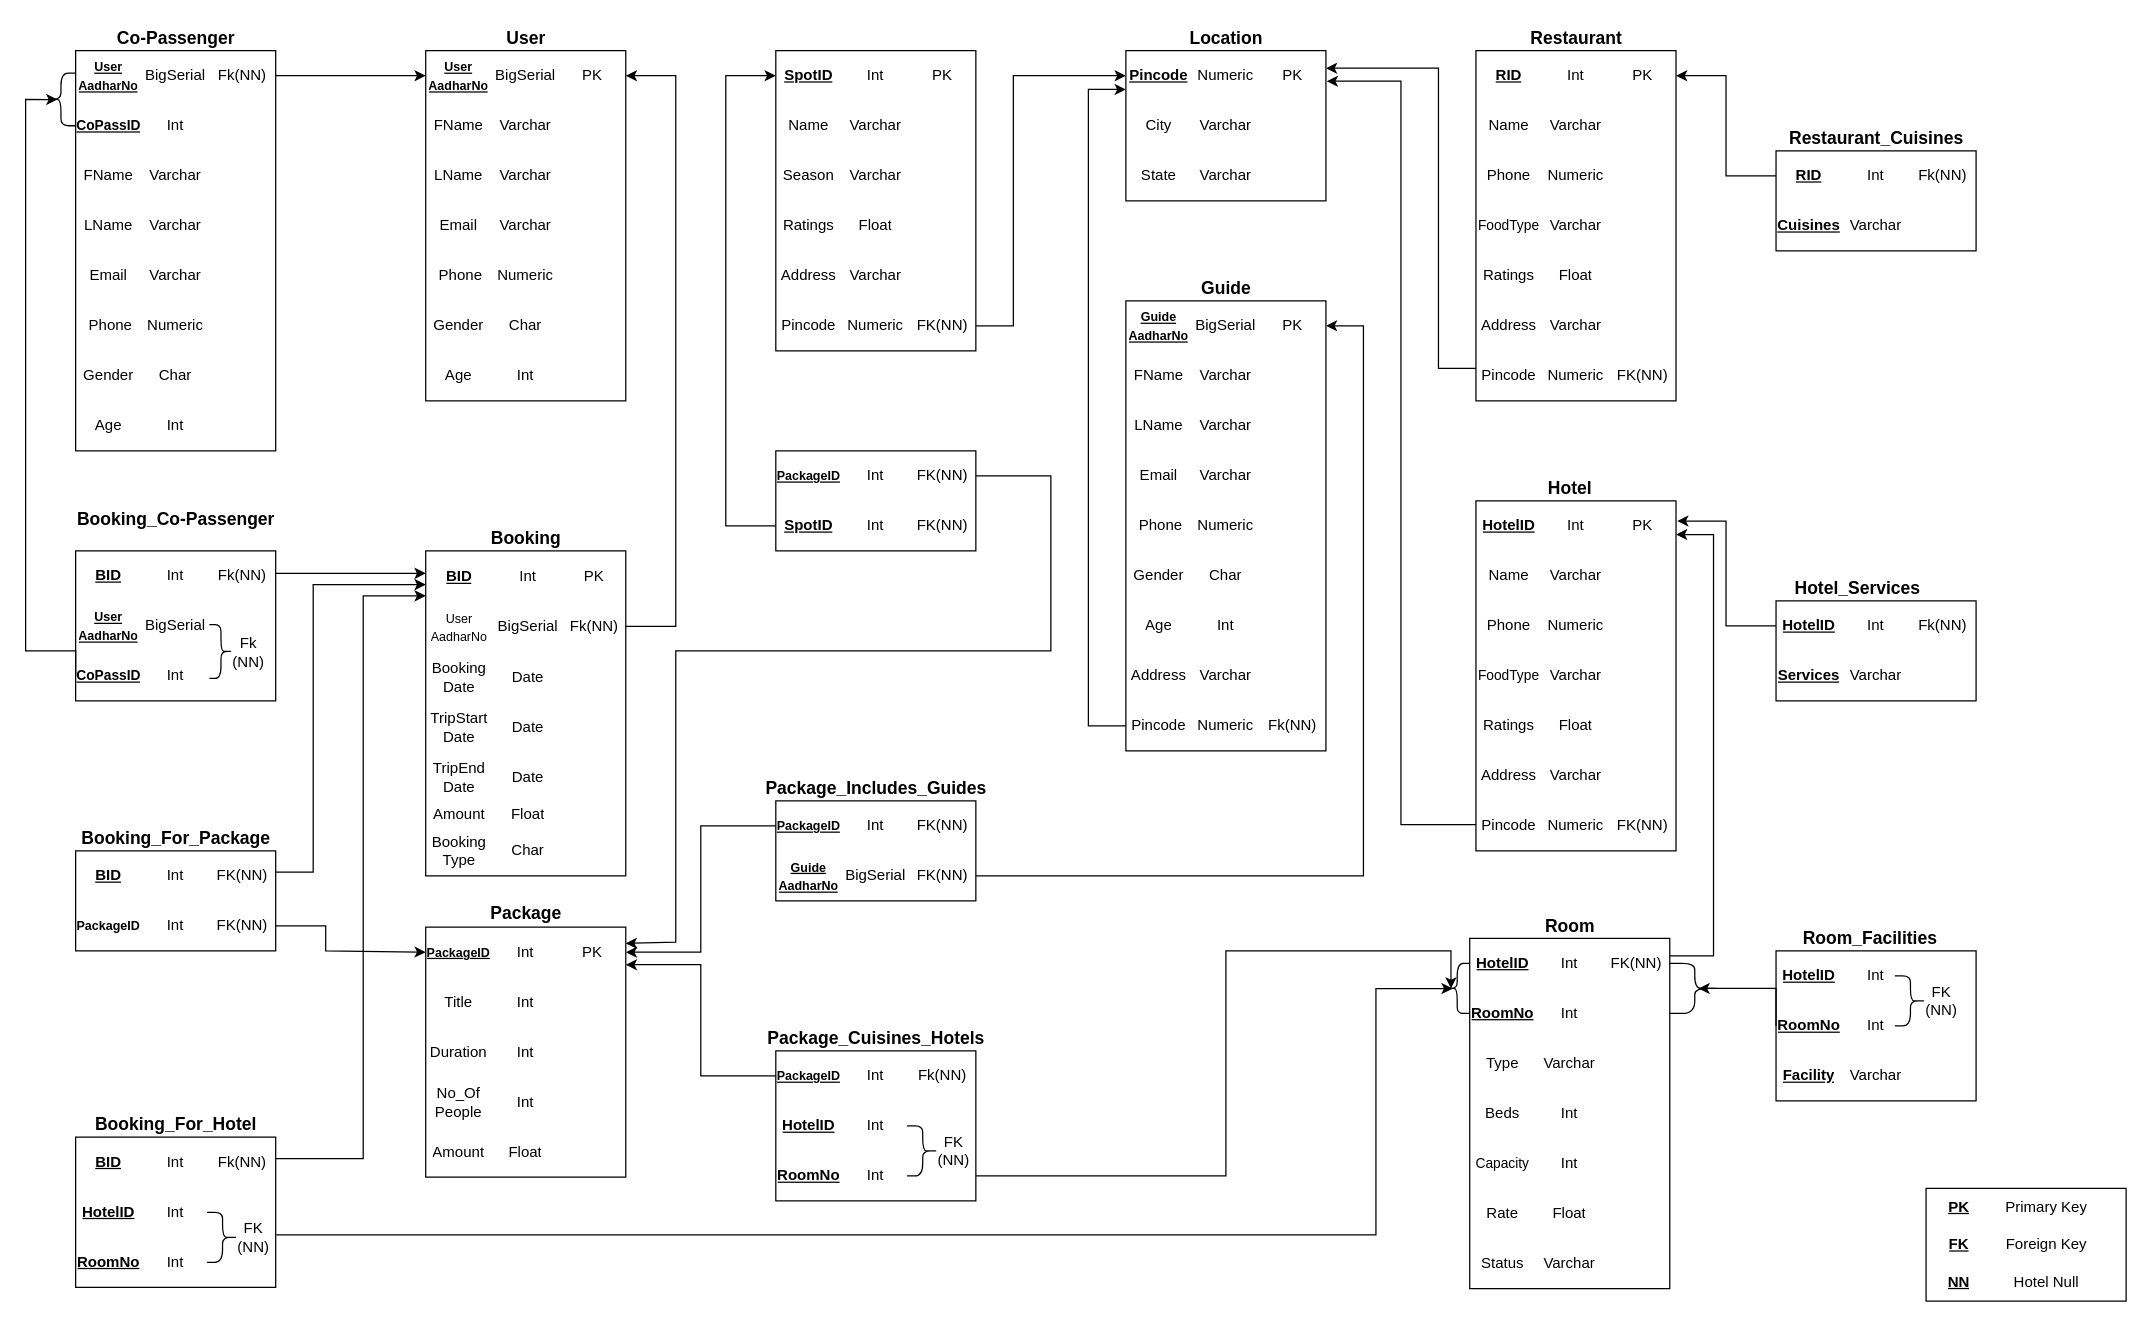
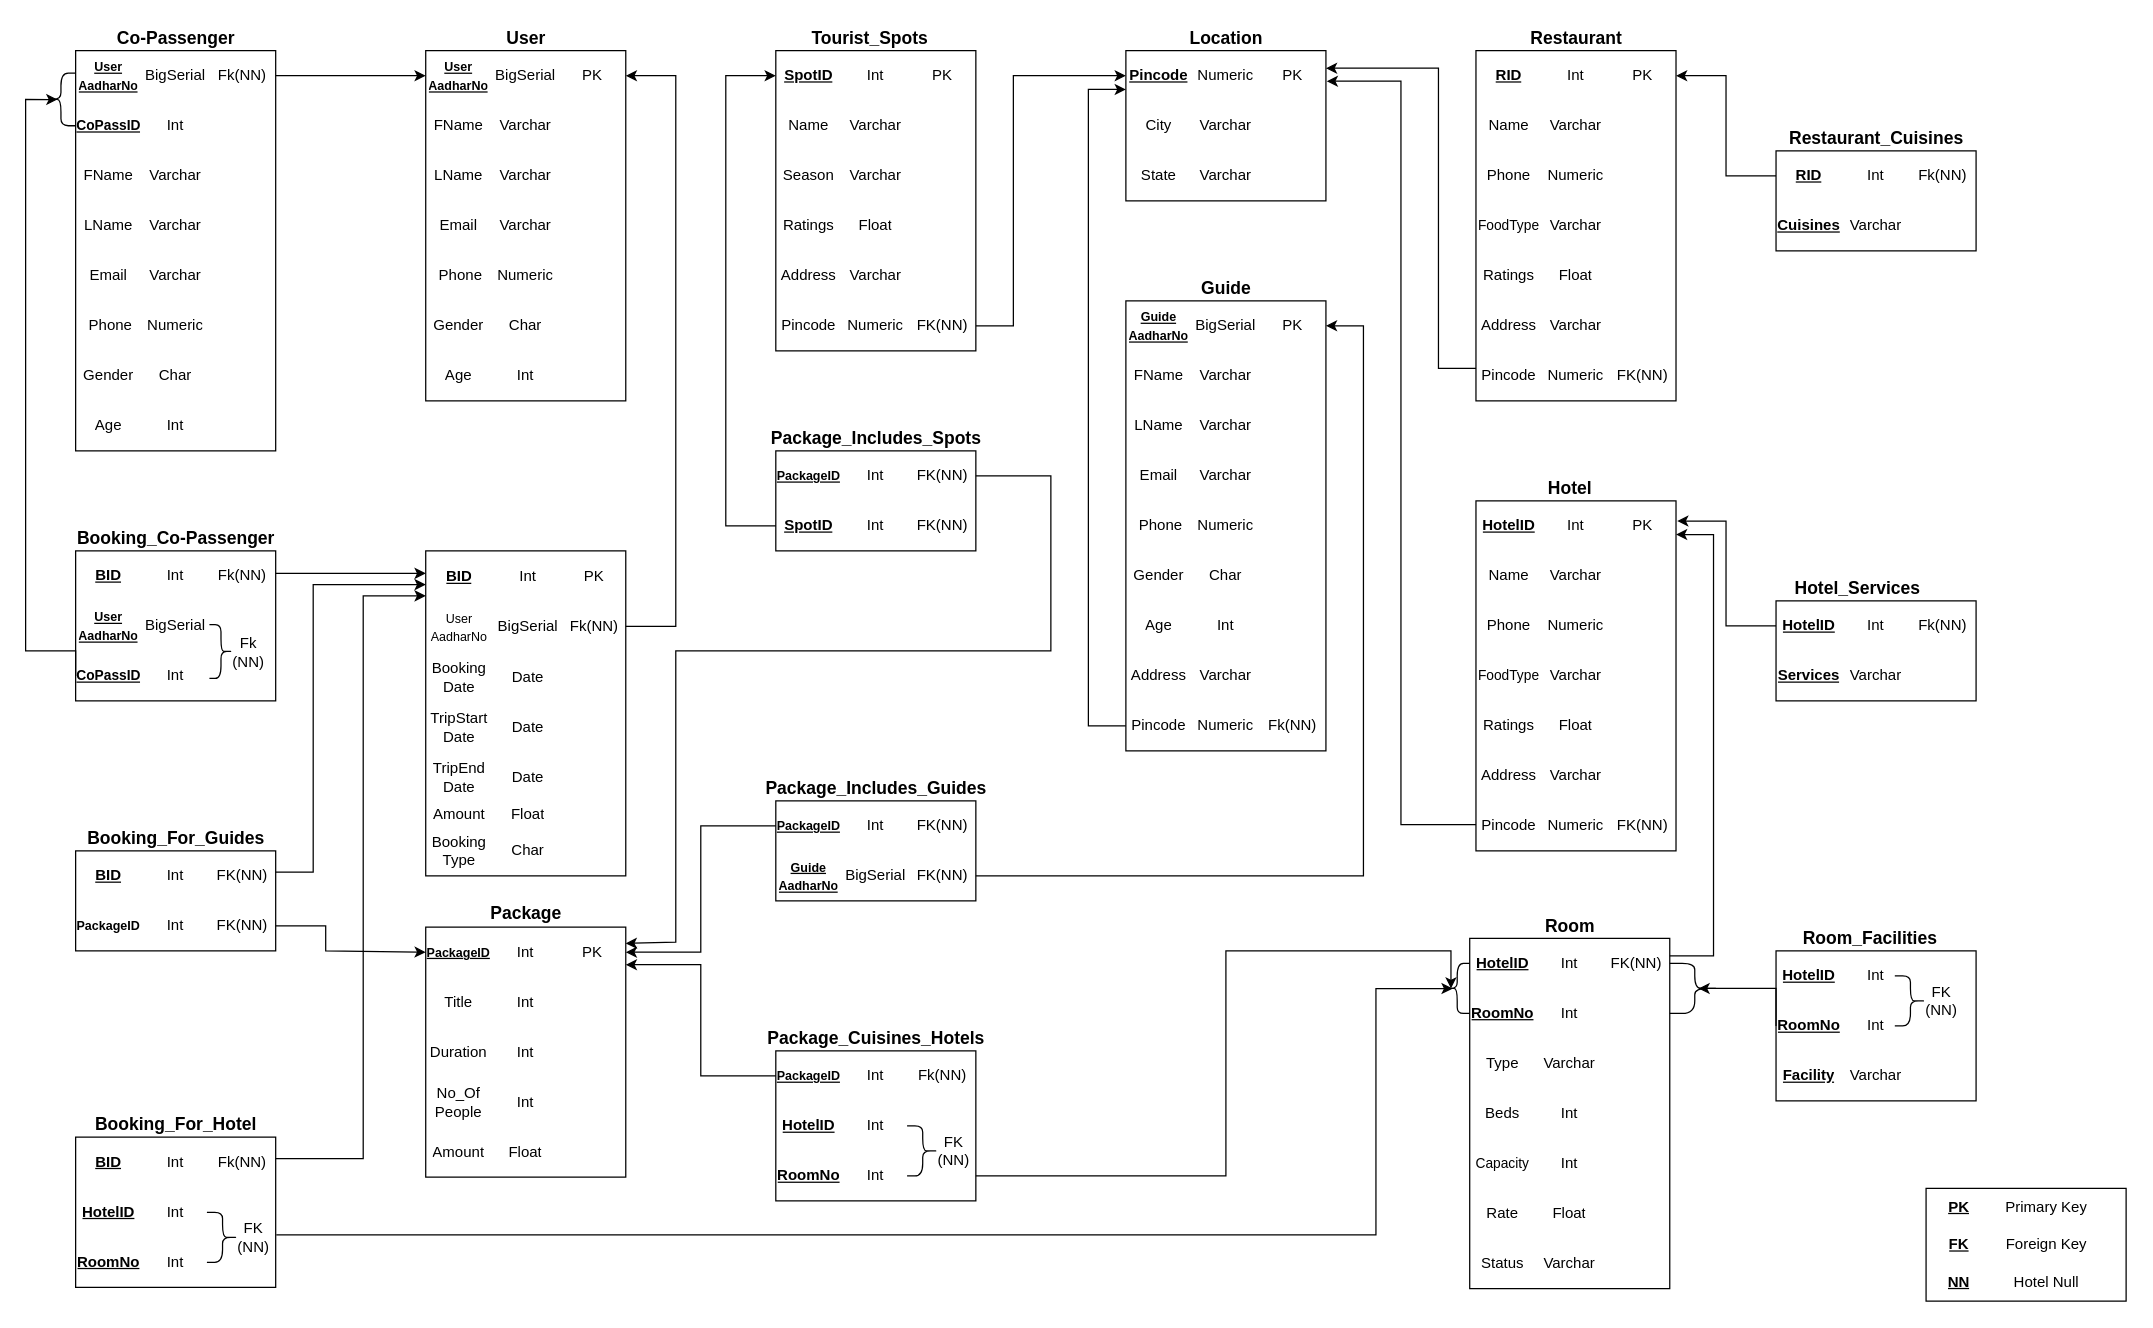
none -> (869, 38)
none -> (876, 438)
(176, 519) -> (176, 538)
(526, 538) -> none
(176, 838) -> (176, 838)
